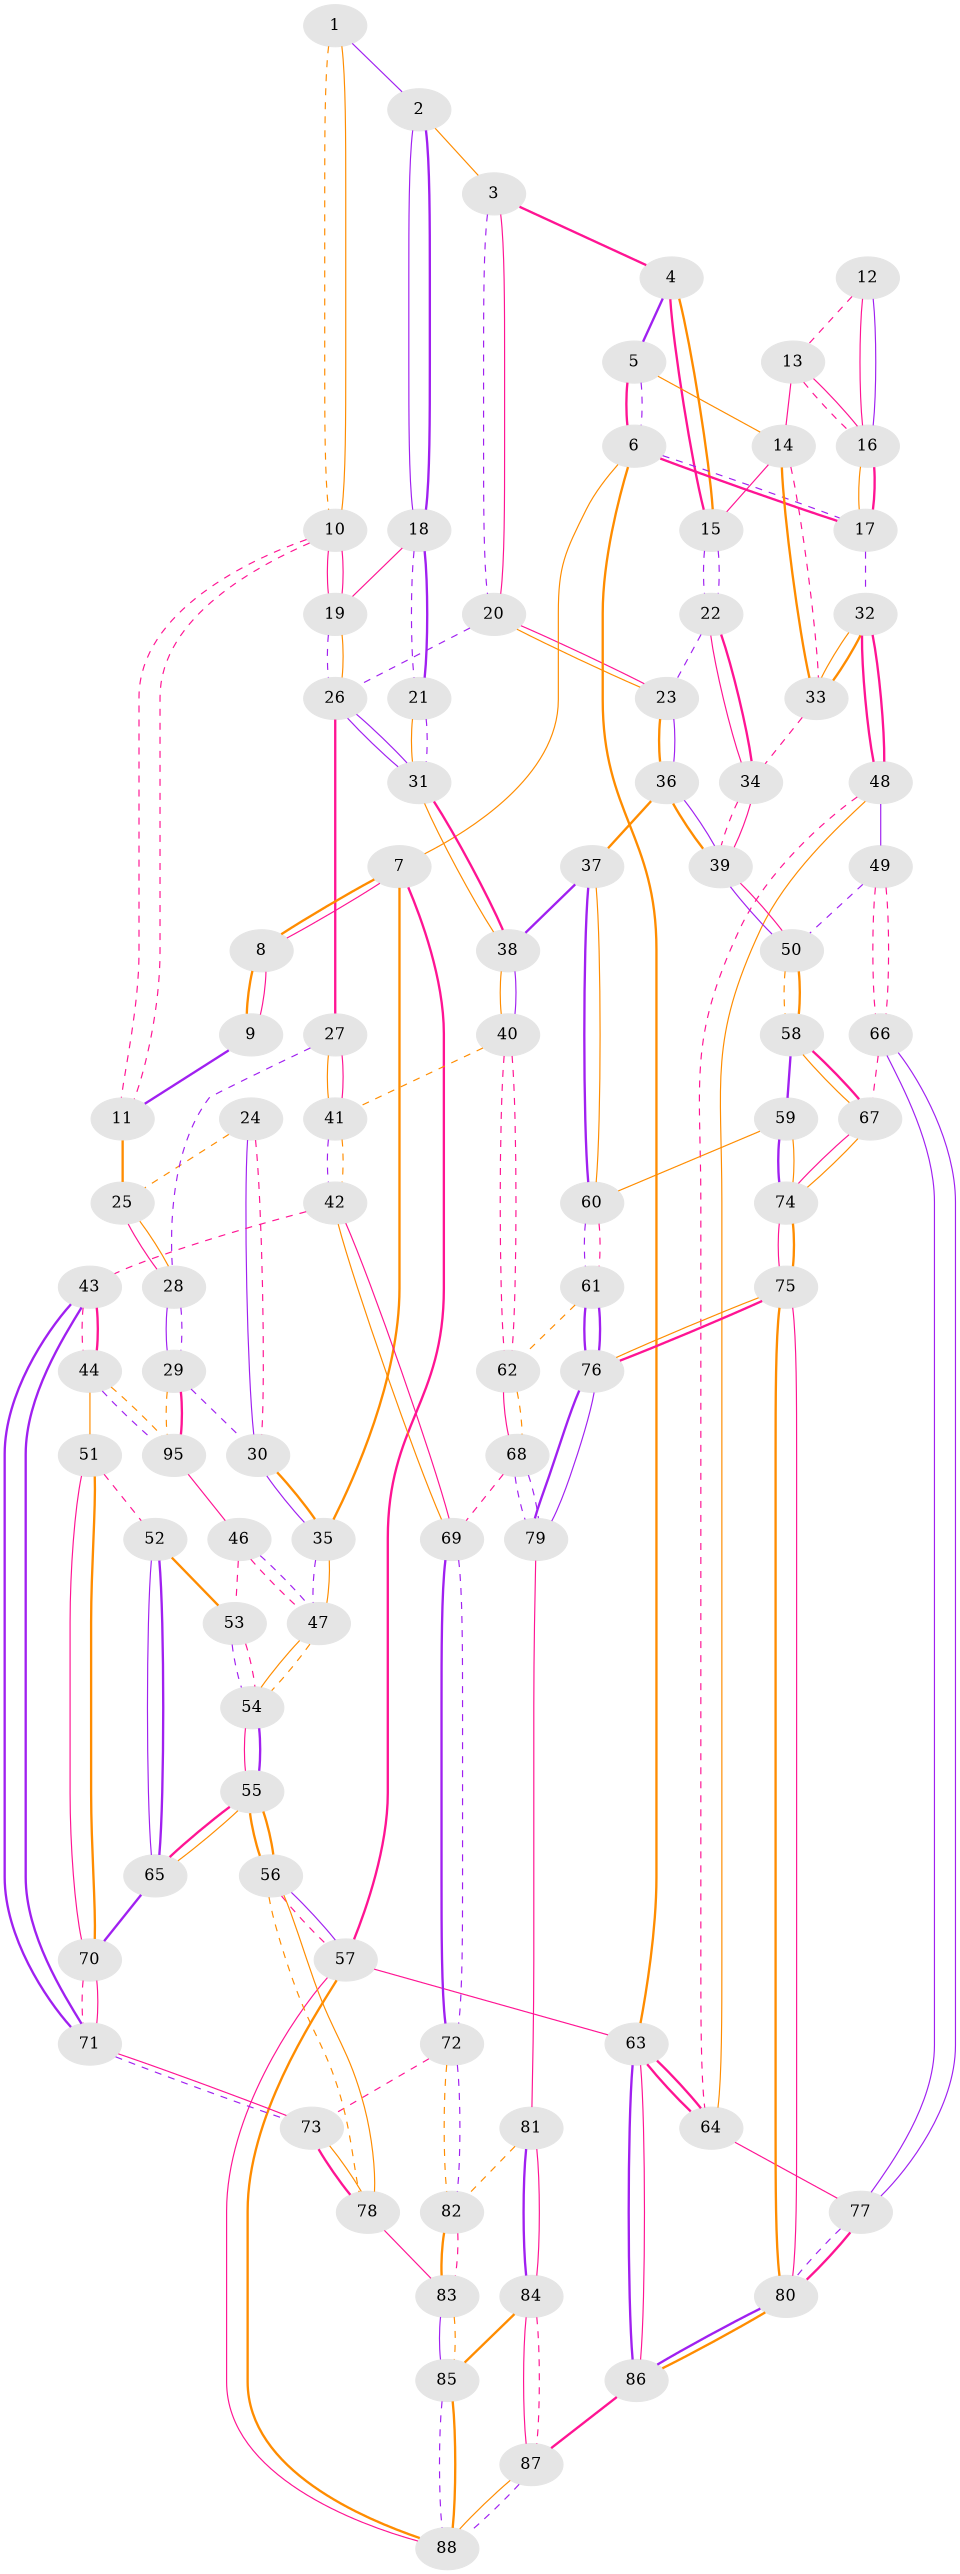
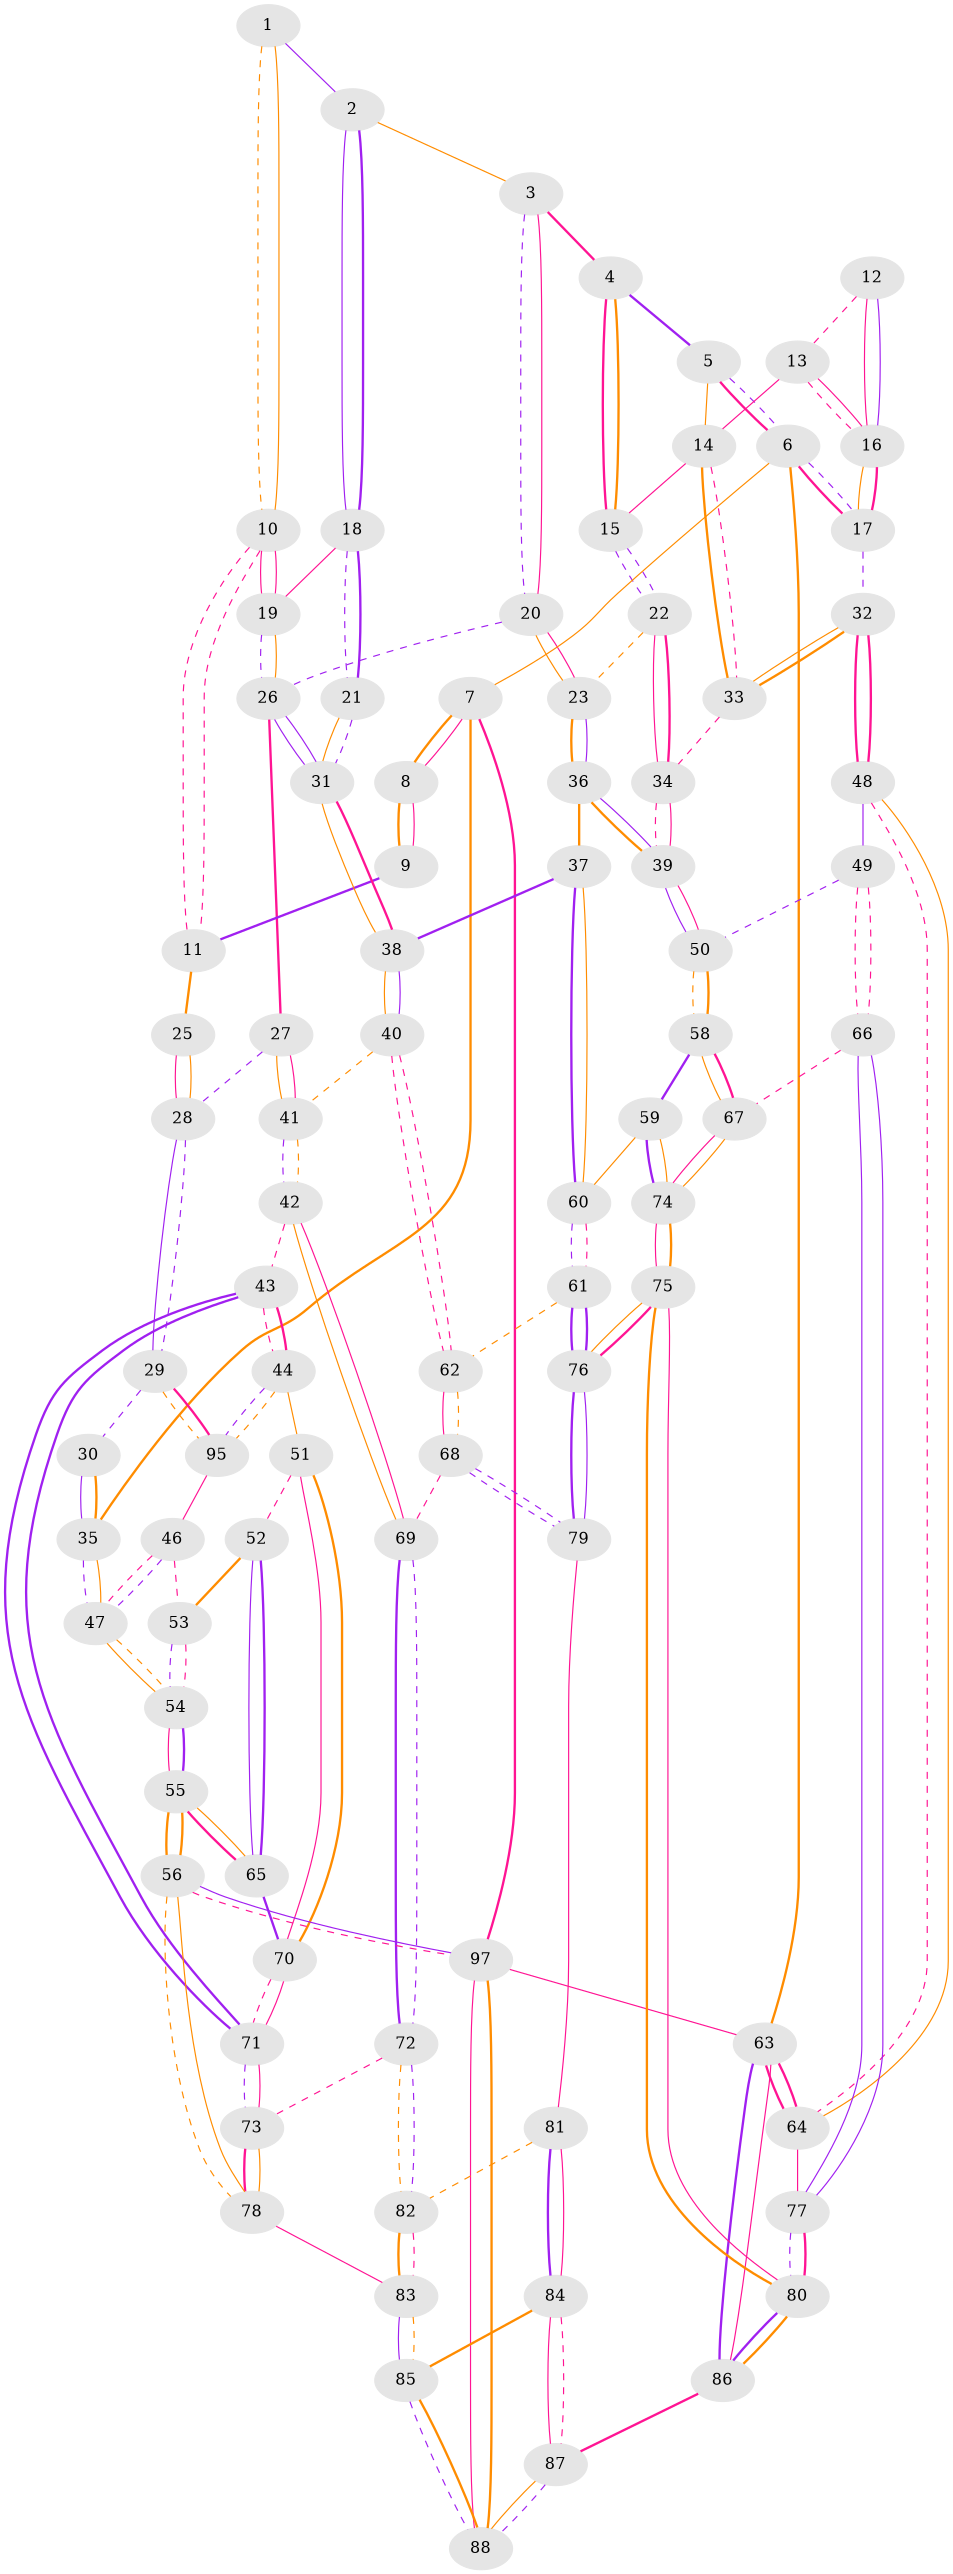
(689, 657) -> (619, 656)
(251, 1119) -> none
(346, 1960) -> (481, 1960)
